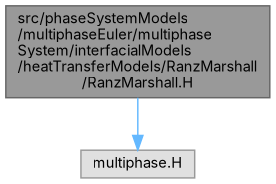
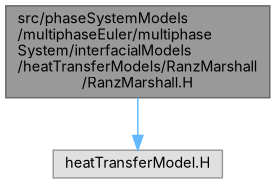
(138, 164) -> (138, 164)
